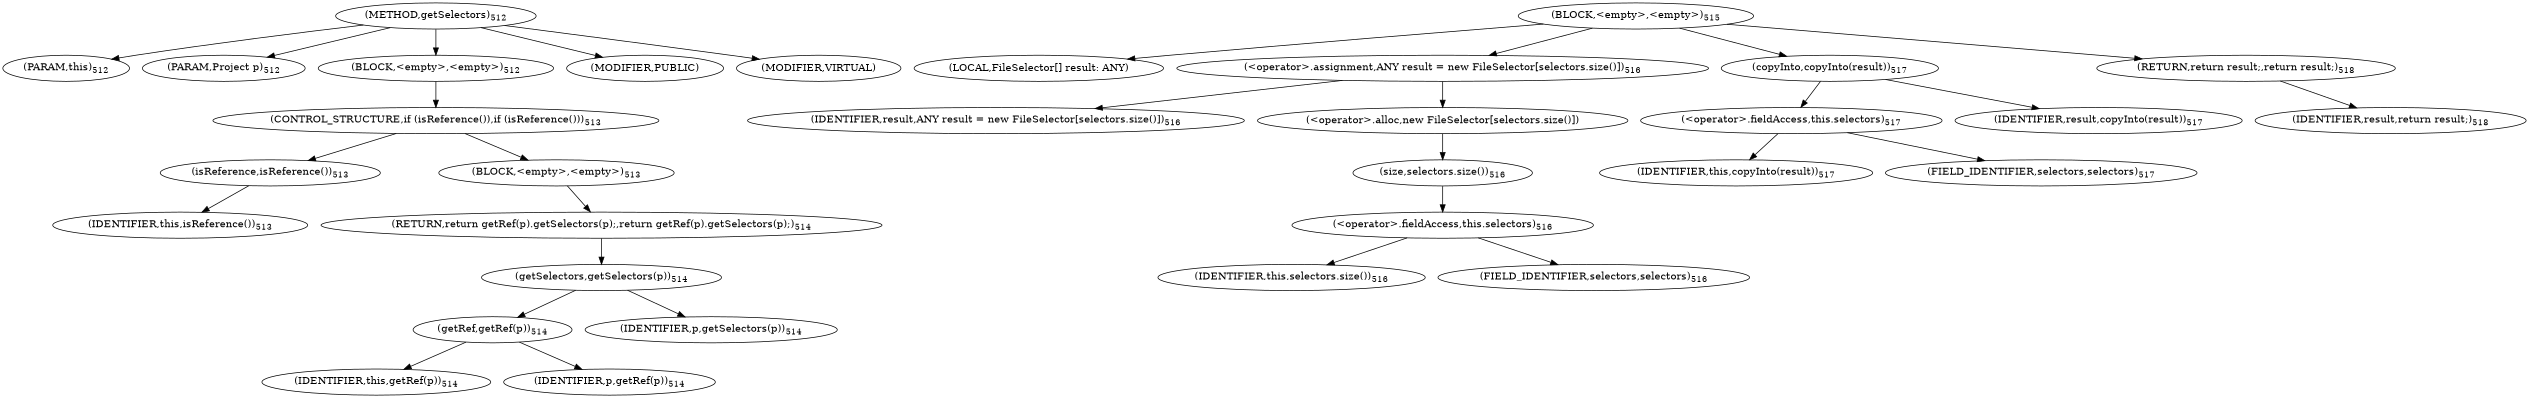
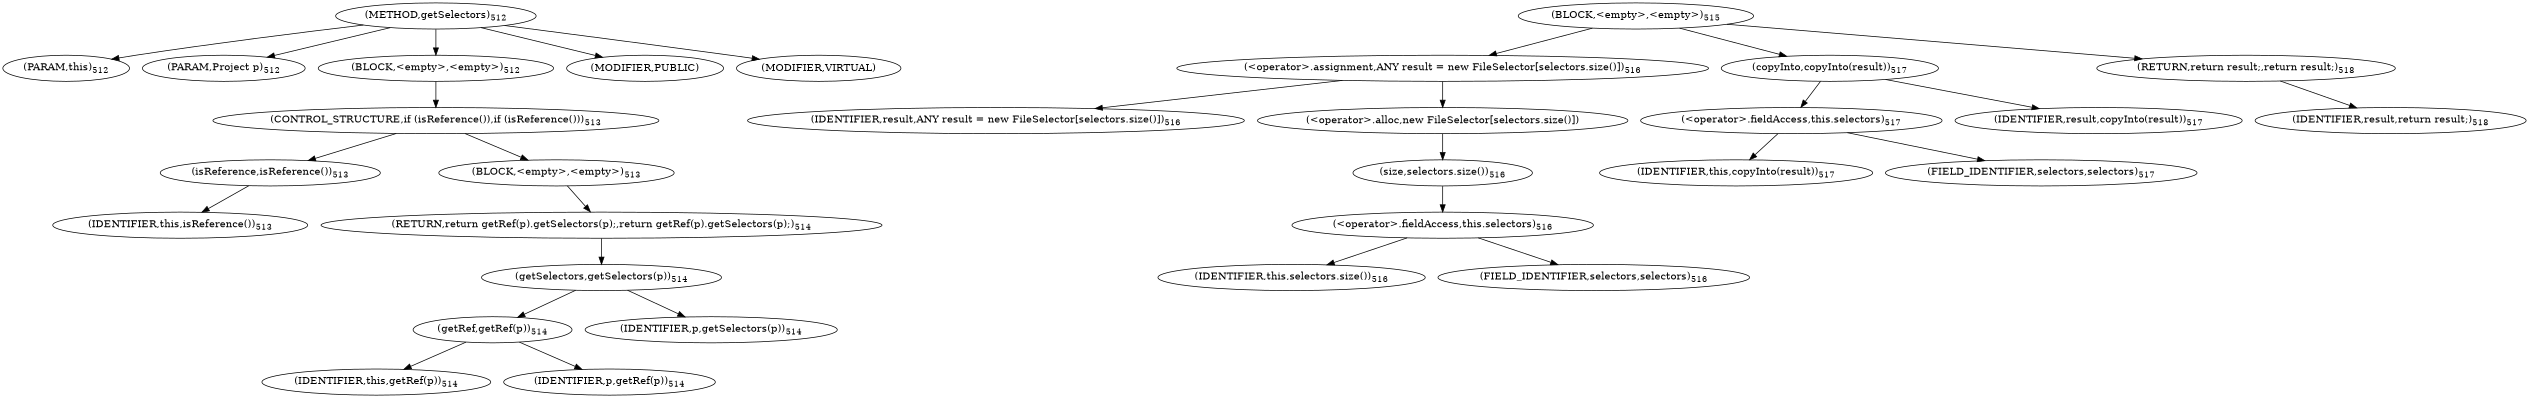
(1039, 68) -> none
